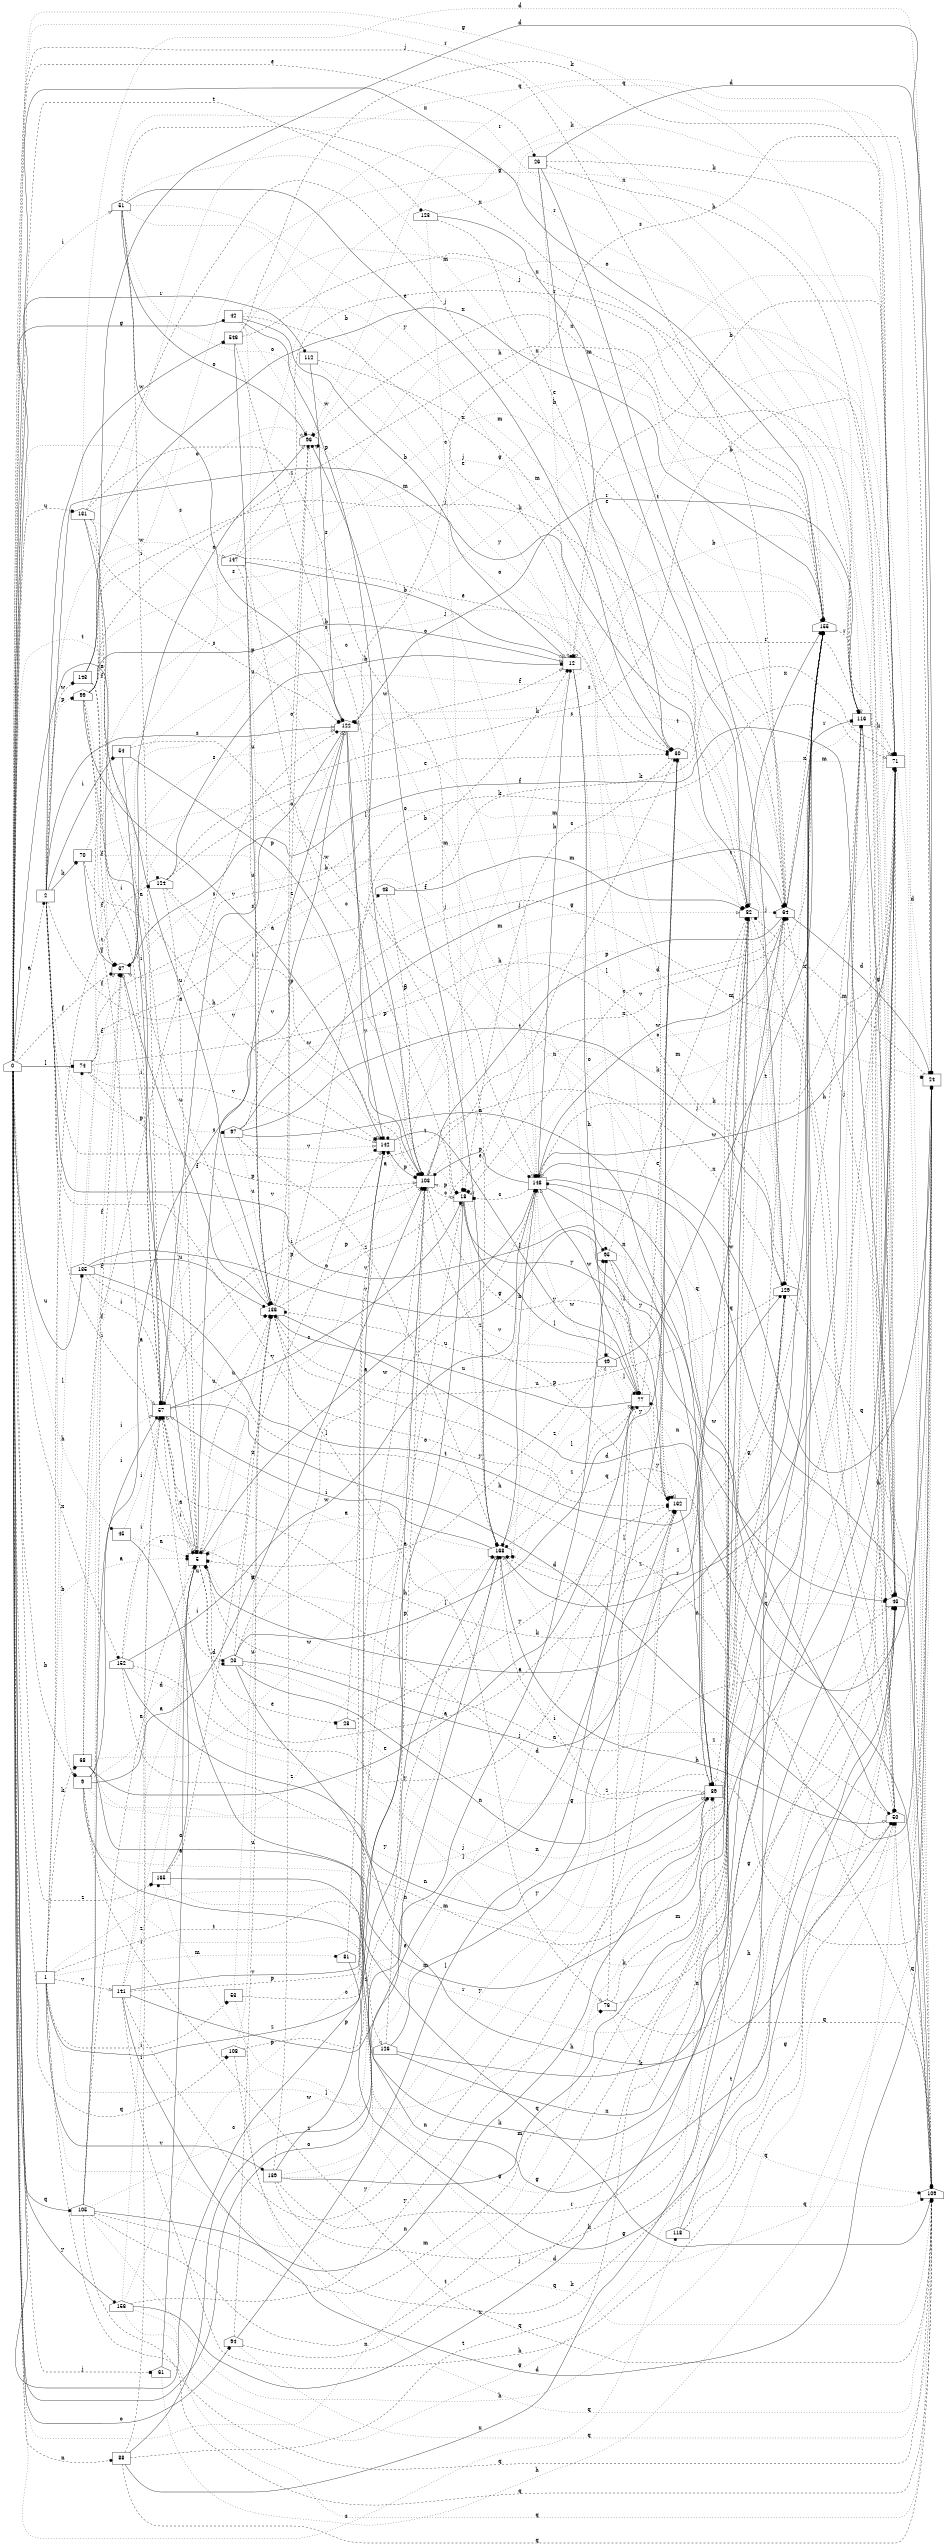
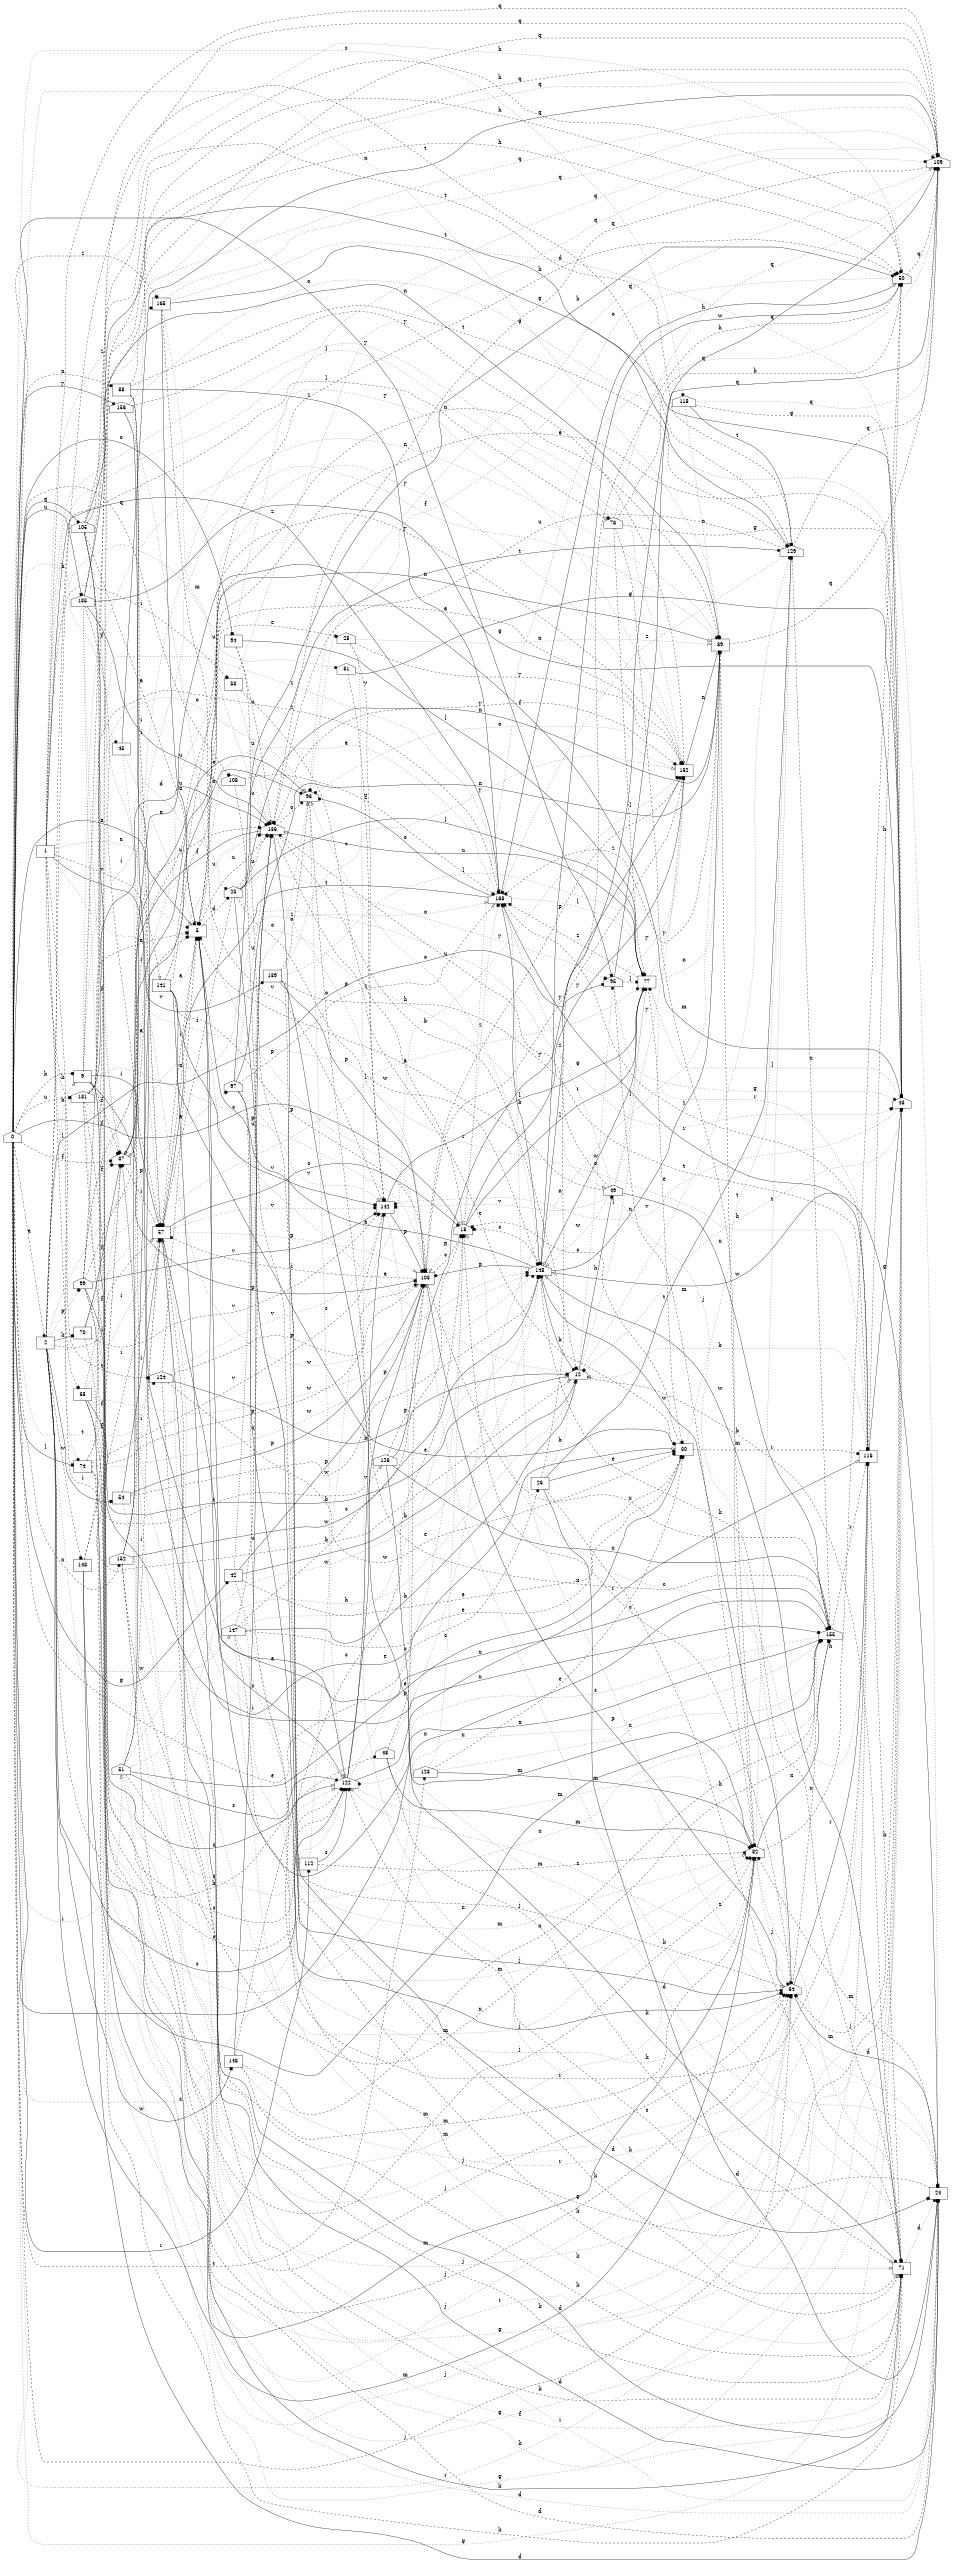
(233, 338) -> (233, 2061)
(572, 664) -> (578, 1375)
(678, 754) -> (684, 1450)
none -> (835, 1154)
(537, 1183) -> (540, 1271)
(326, 1493) -> (326, 883)
(712, 1582) -> (476, 361)
(141, 1936) -> (64, 435)
(233, 2342) -> (233, 641)
(161, 2373) -> none
